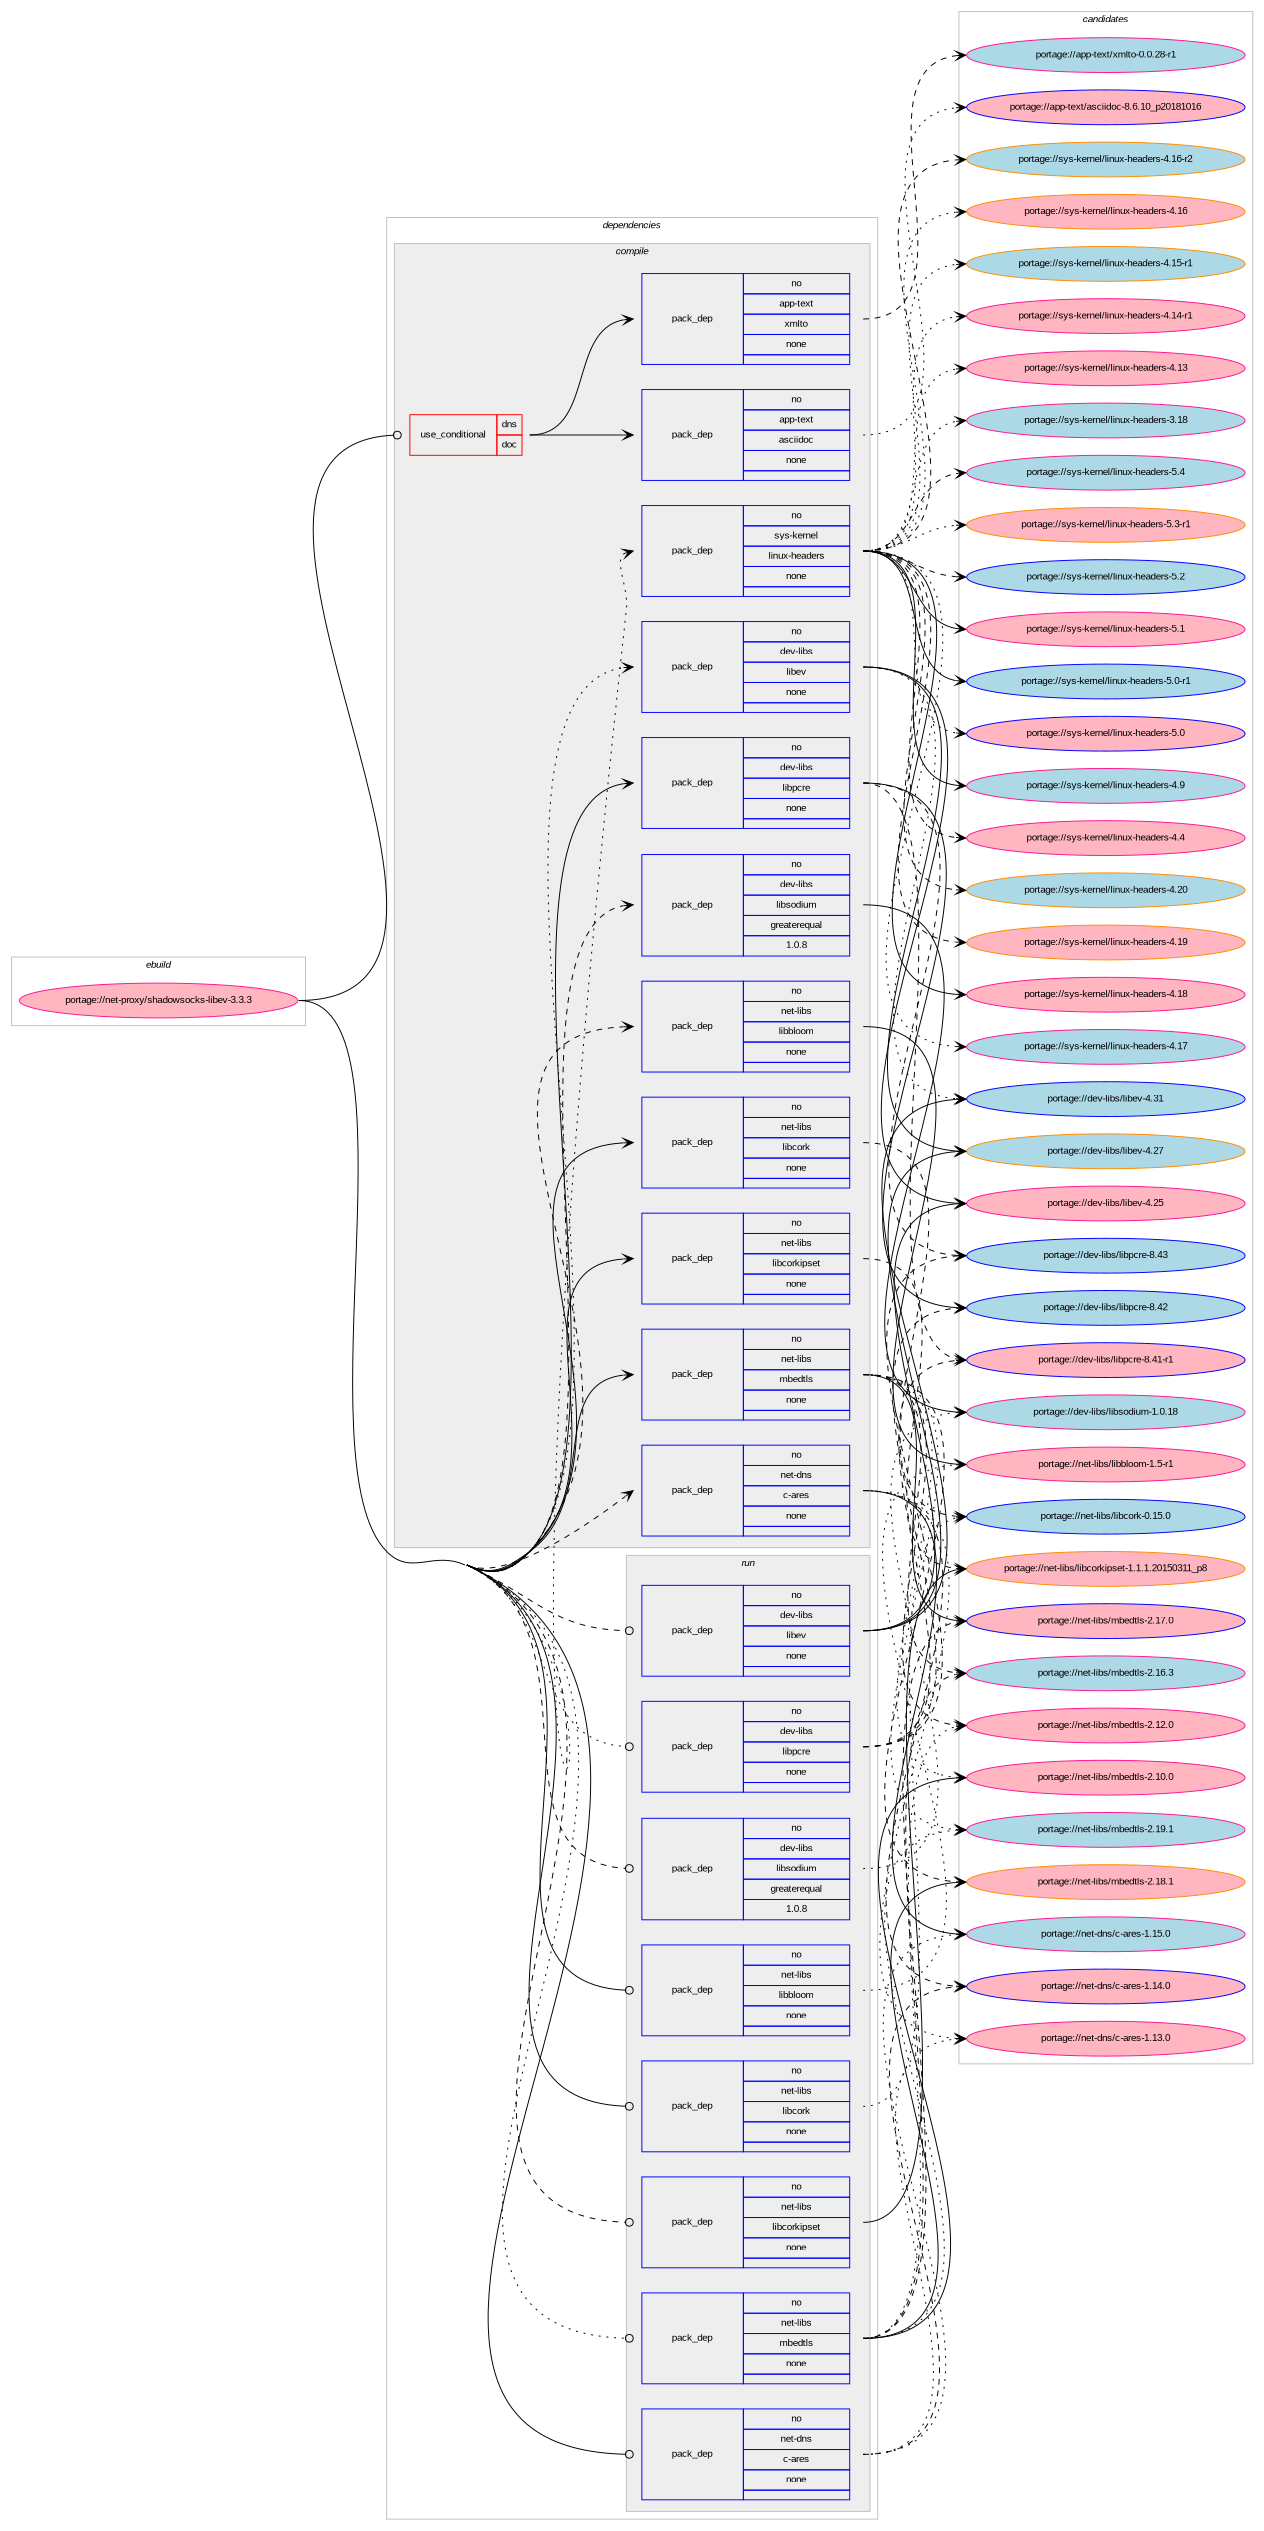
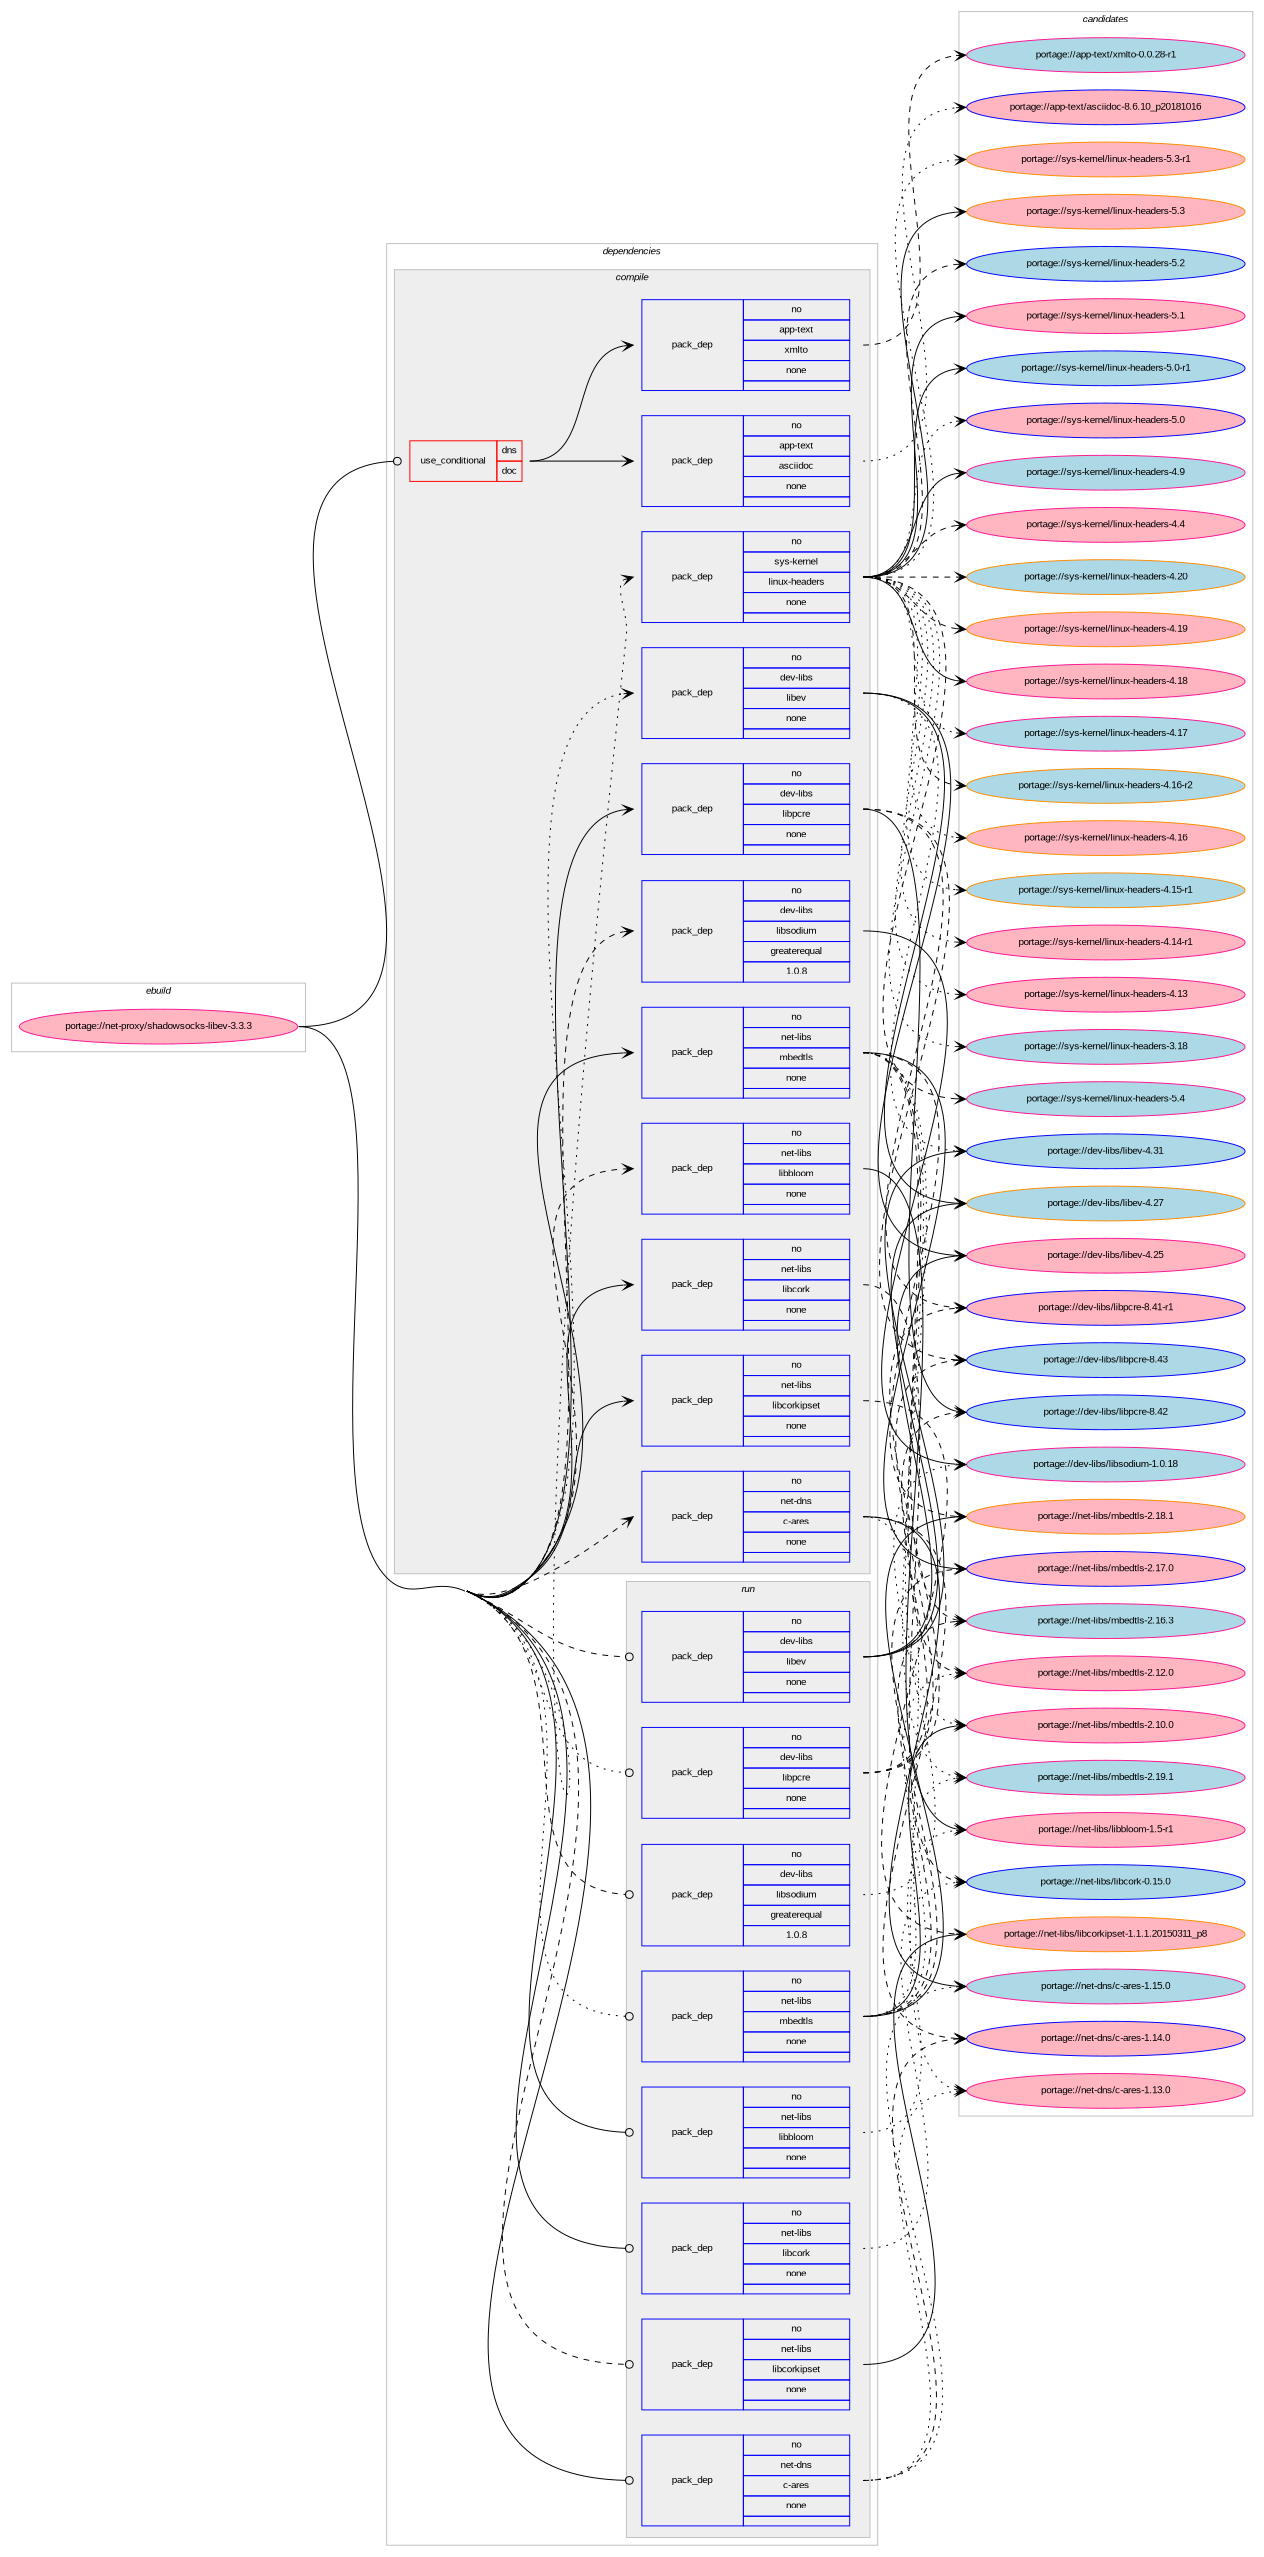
none -> (1106, 212)
